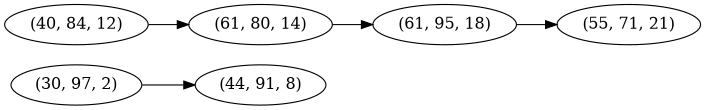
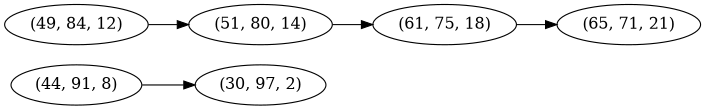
(76, 25) -> (76, 25)
(261, 25) -> (261, 25)
(445, 25) -> (445, 25)
(629, 25) -> (629, 25)
(163, 85) -> (163, 85)
